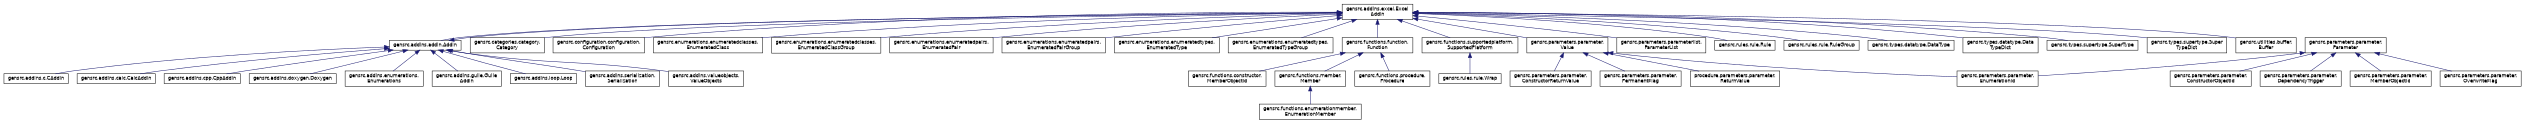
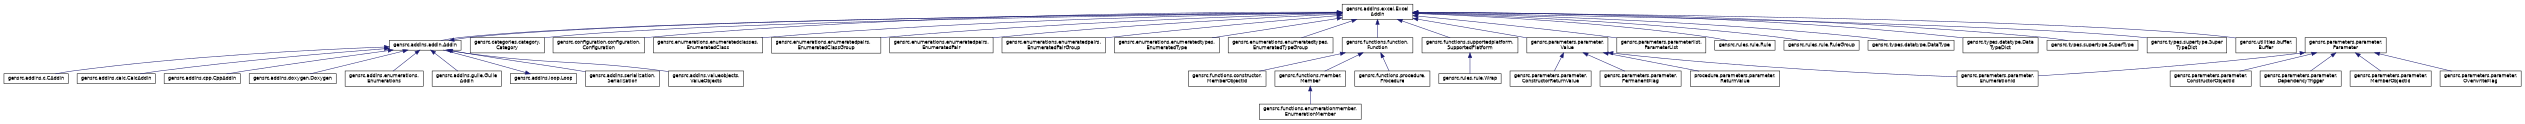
(826, 45) -> (826, 45)
(484, 63) -> (484, 61)
